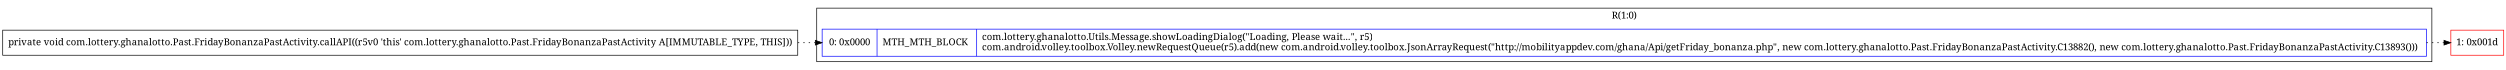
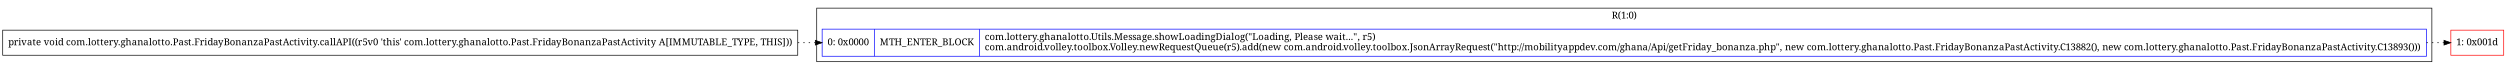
(926, 42) -> (927, 42)
